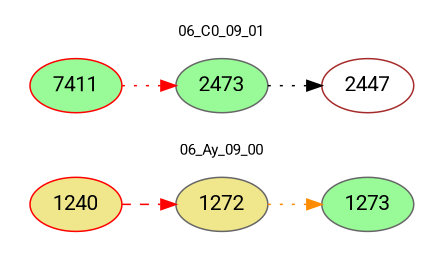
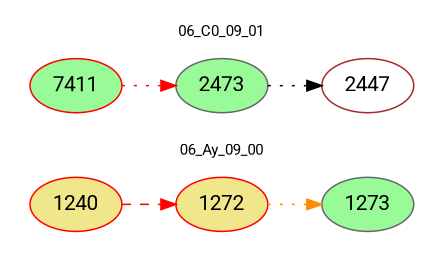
(222, 204) -> (222, 204)
